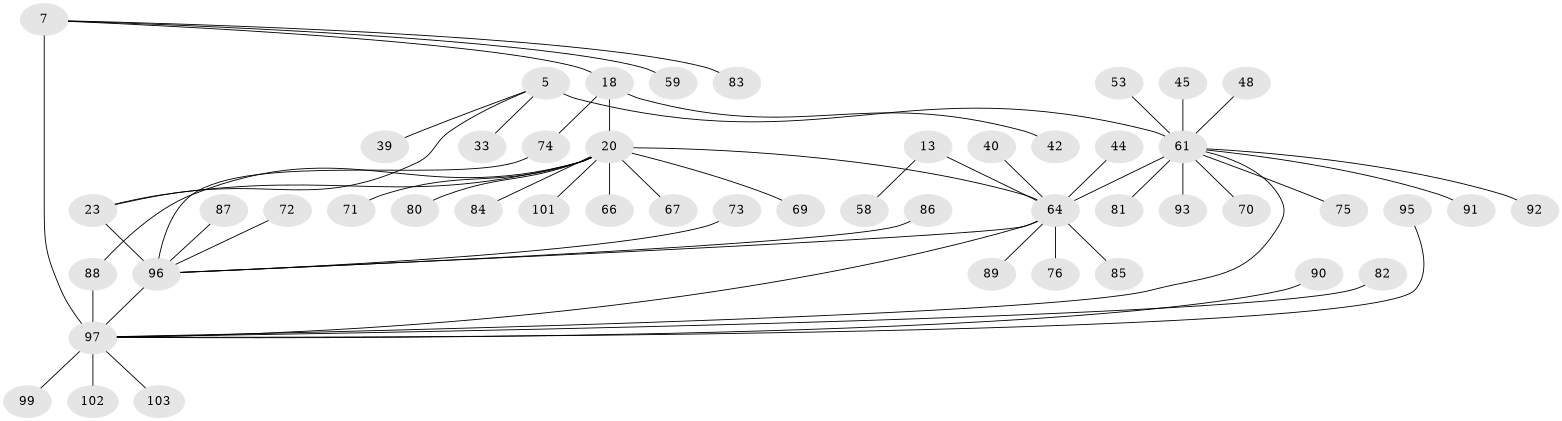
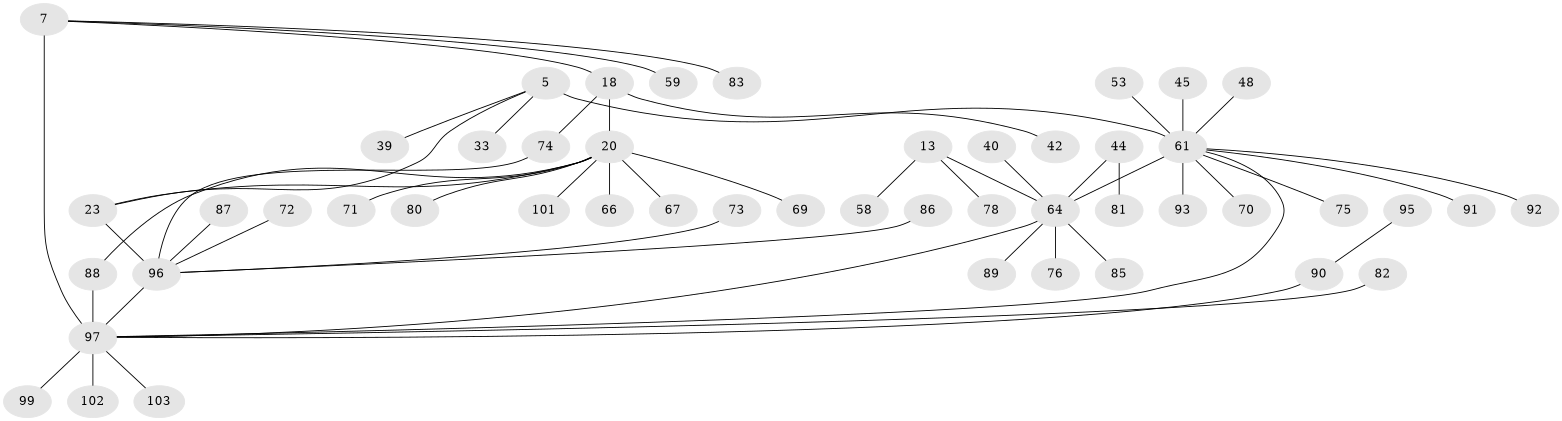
(837, 160) -> none
(1151, 179) -> (1119, 173)
(479, 211) -> none
none -> (992, 211)
(824, 241) -> none
(972, 328) -> (1363, 242)
